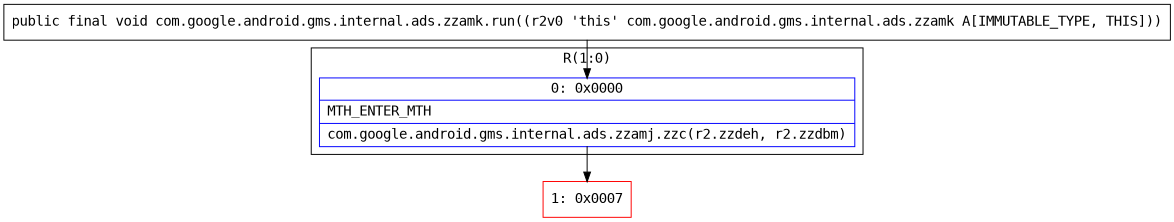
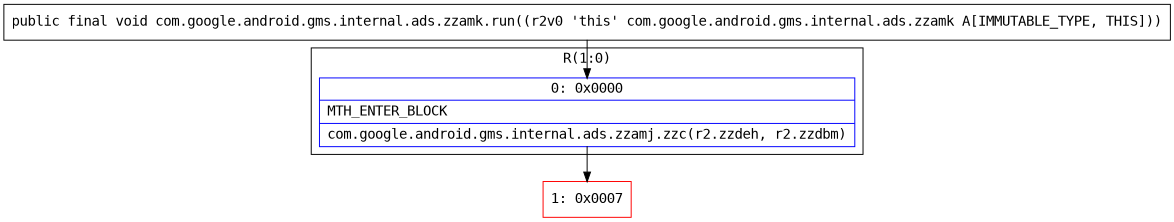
(379, 111) -> (387, 111)
